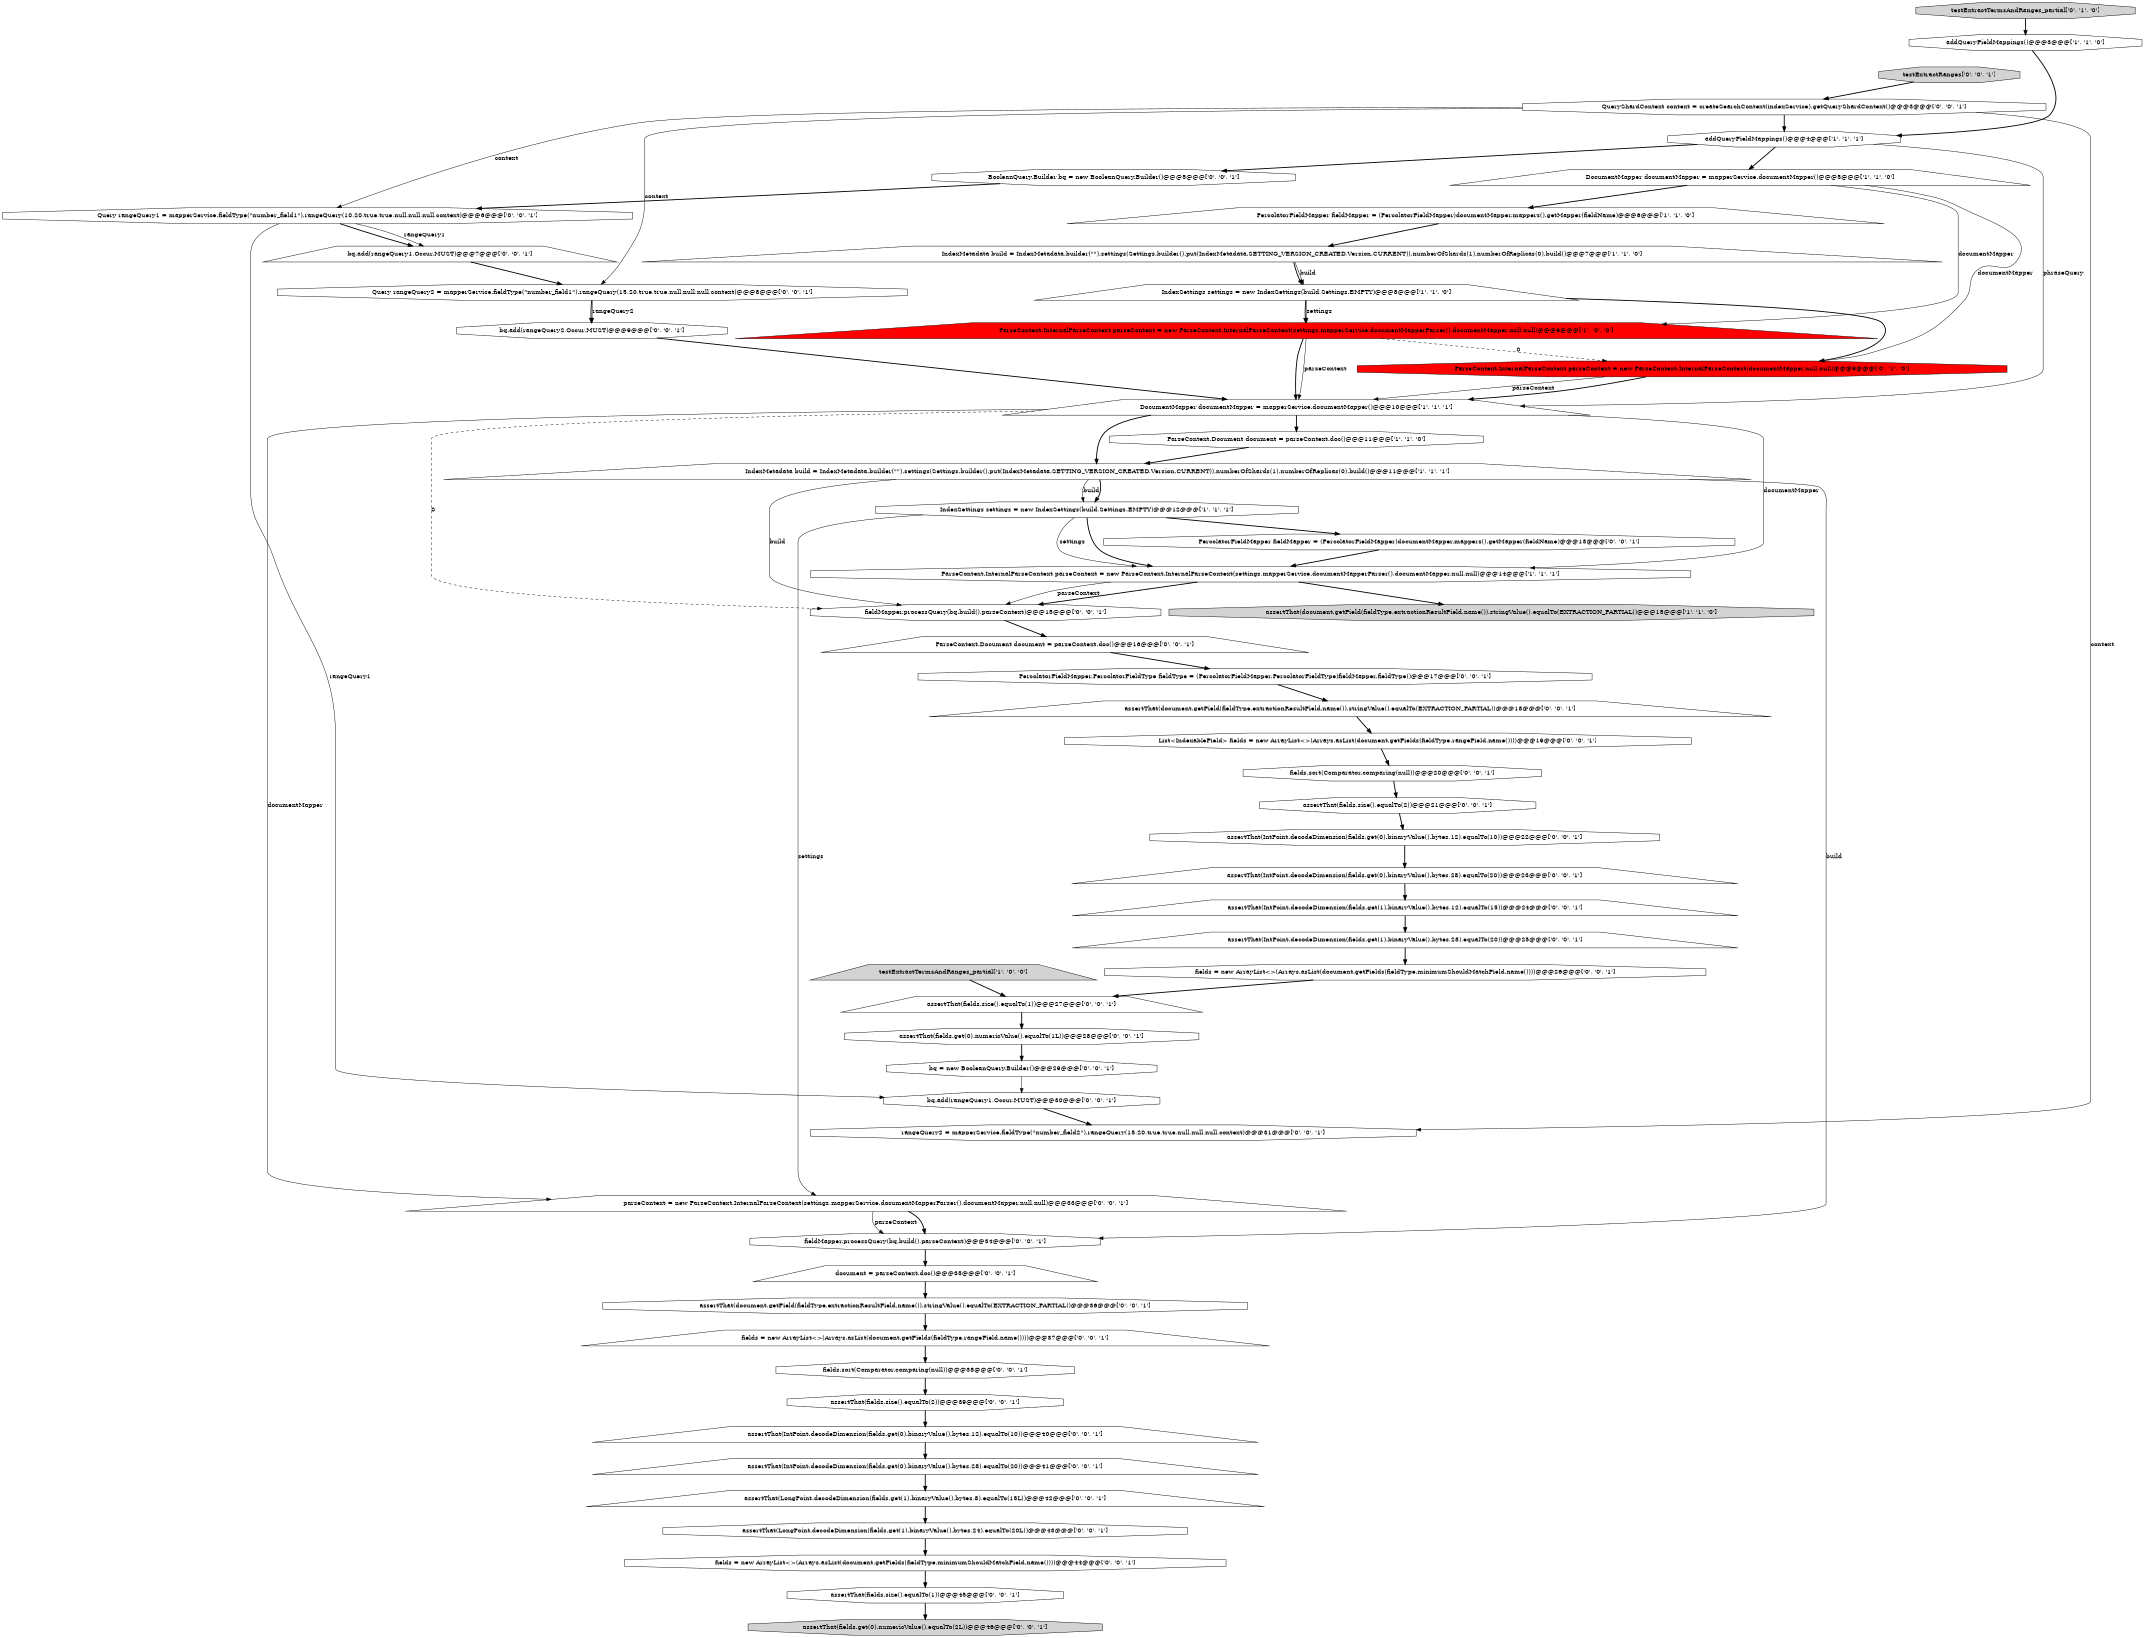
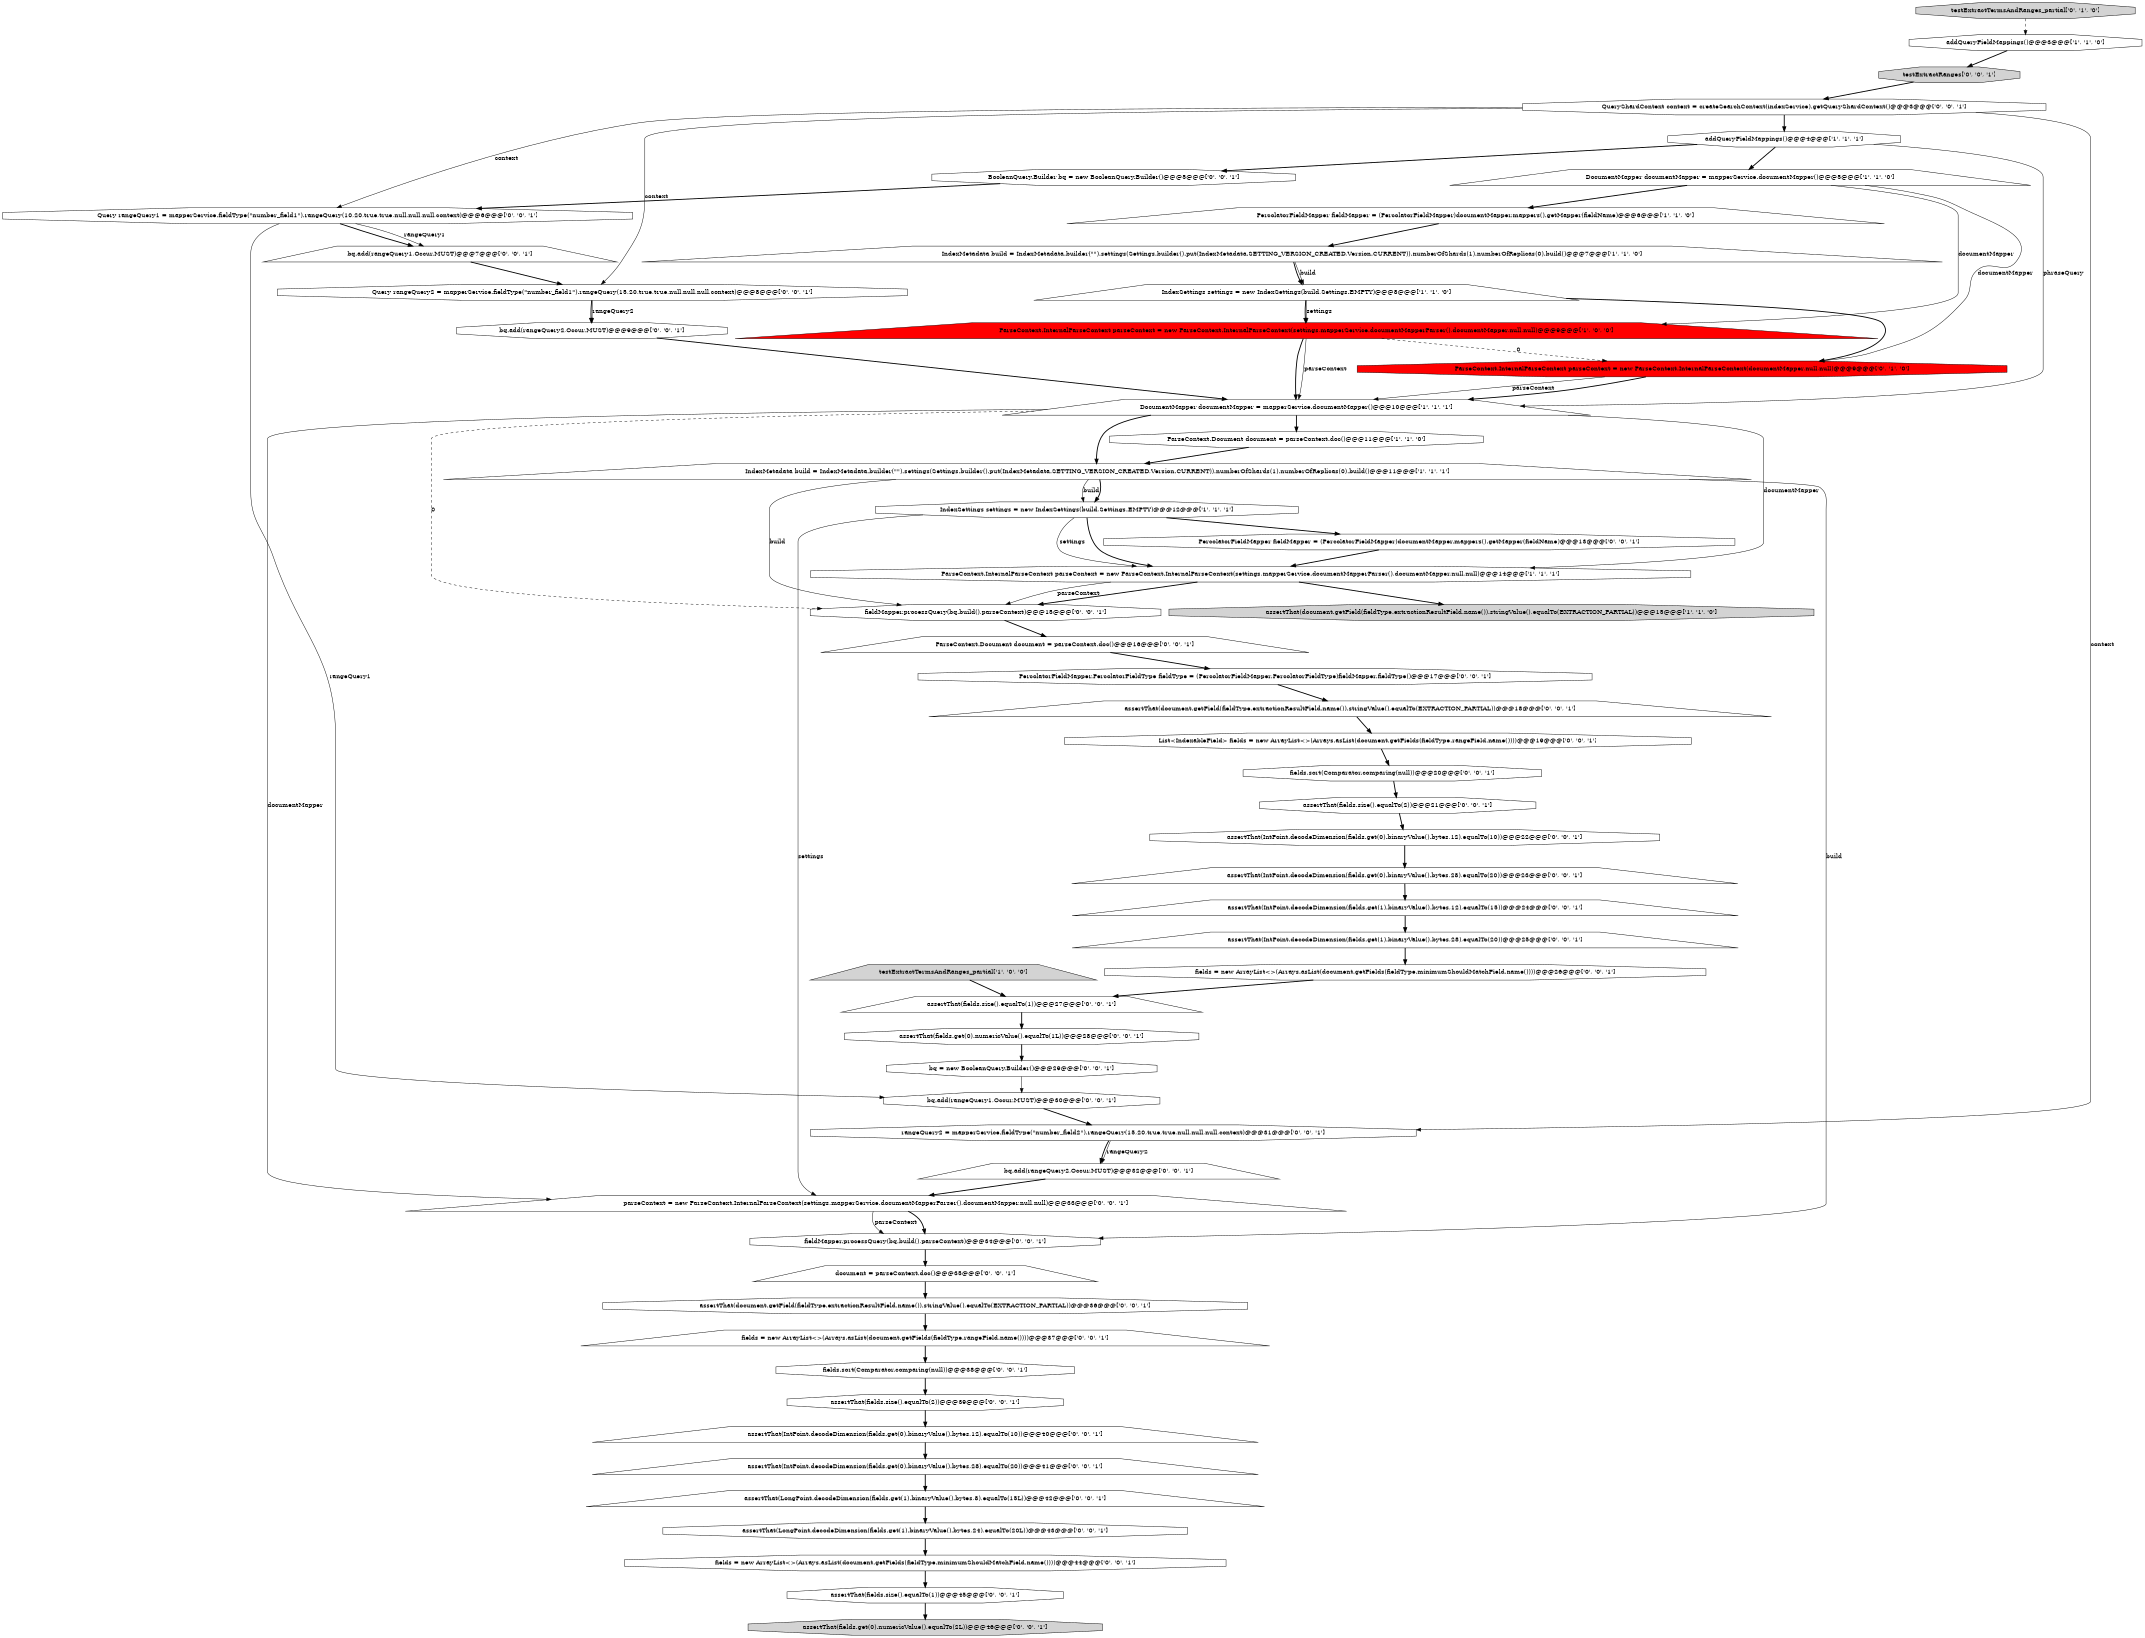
(2026, 24) -> (2026, 24)
(2013, 126) -> (1990, 58)
none -> (1099, 1171)
